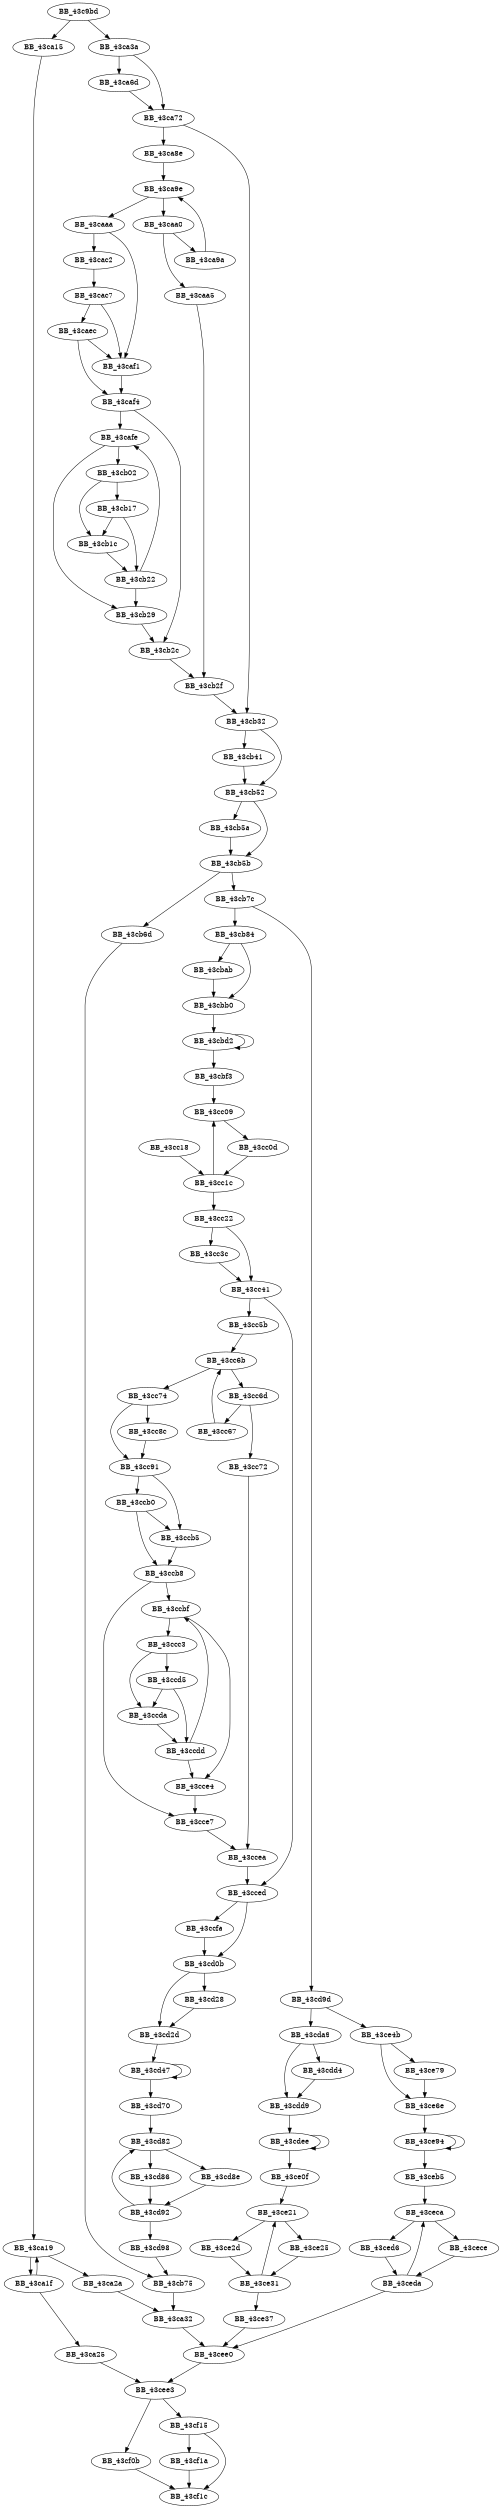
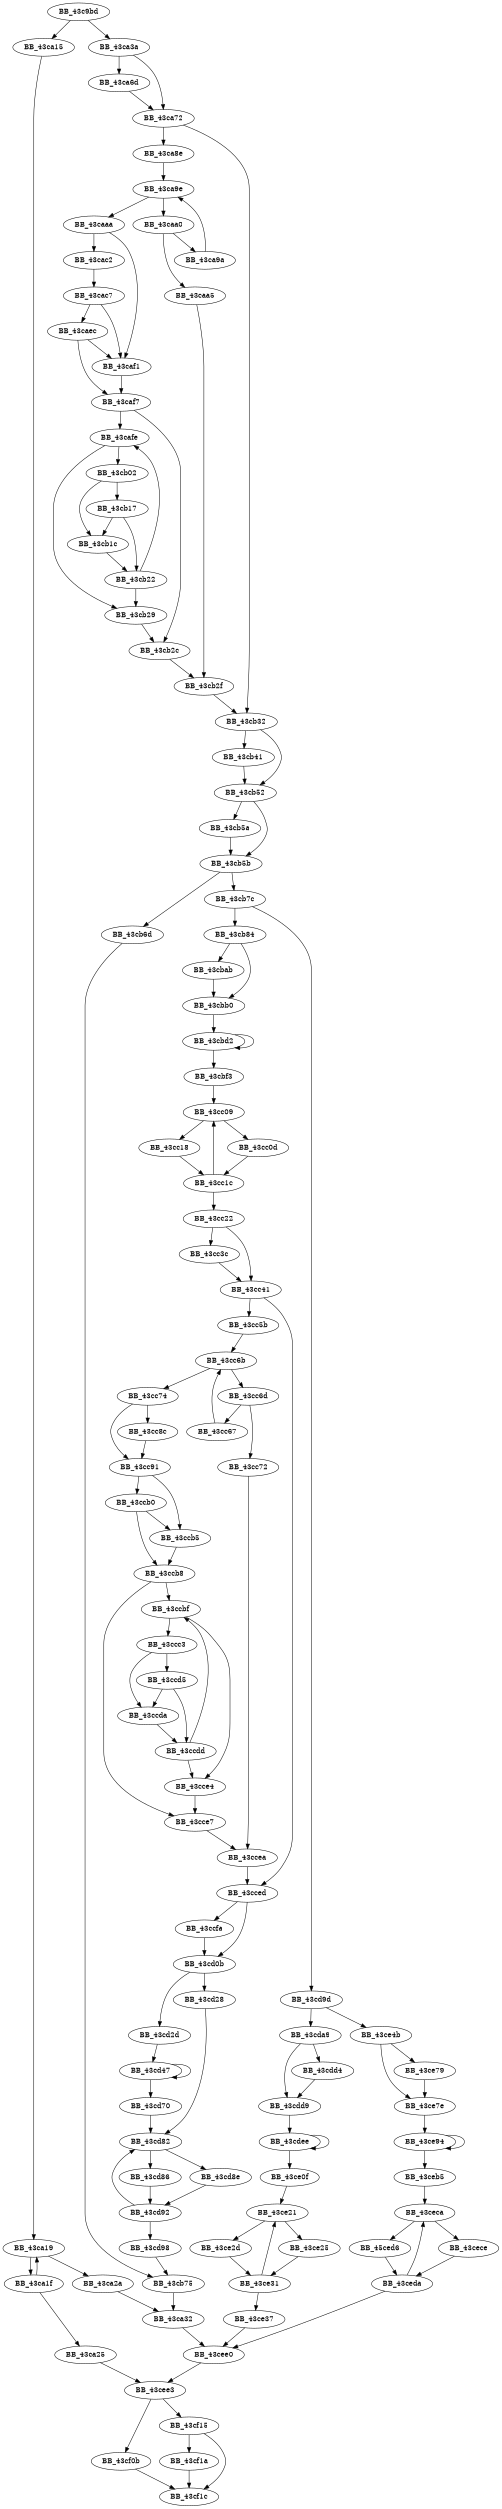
(121, 402) -> (121, 402)
none -> (194, 1129)
(184, 2016) -> (202, 2075)
(425, 2106) -> (425, 2106)
(380, 2248) -> (380, 2248)
